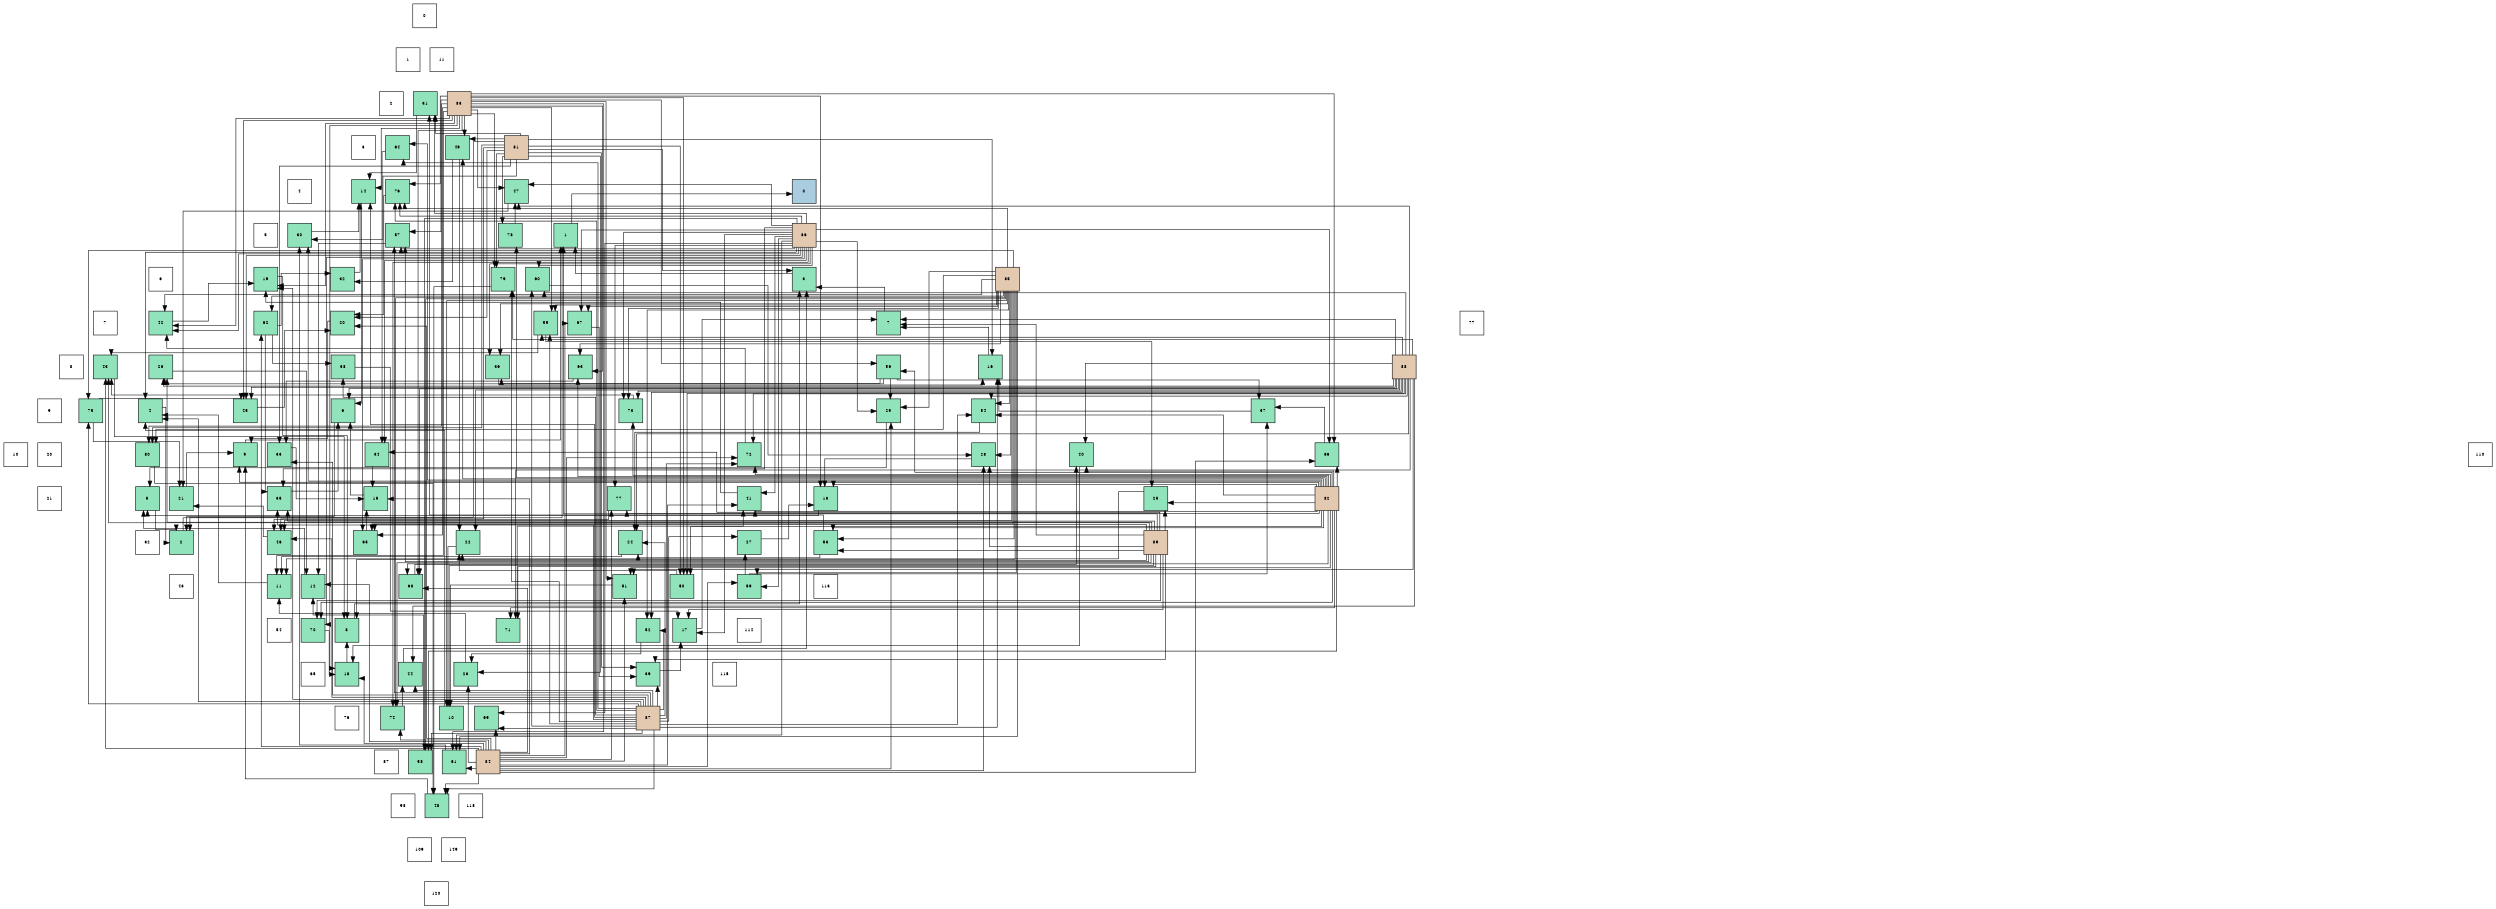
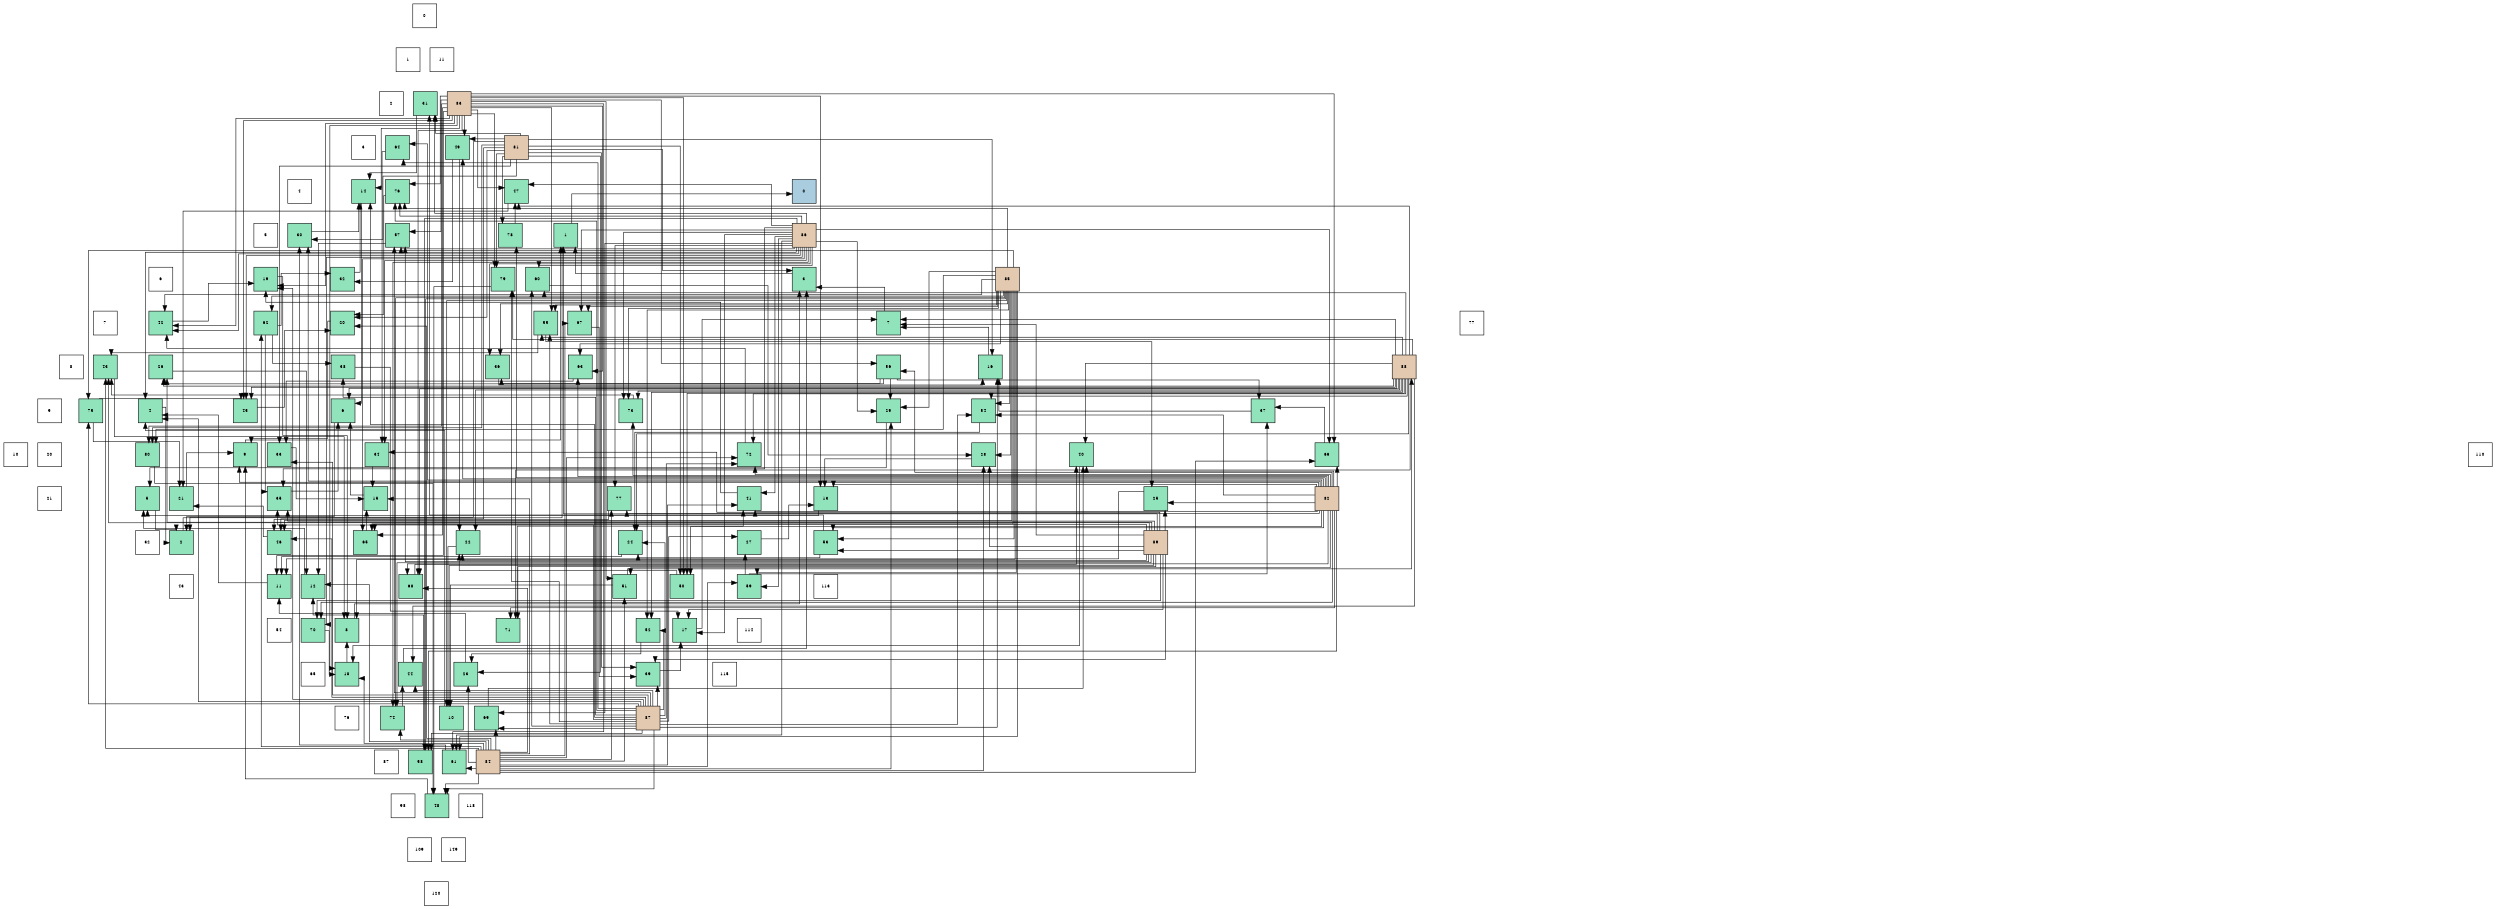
(1361, 569) -> (1352, 569)
none -> (885, 688)
